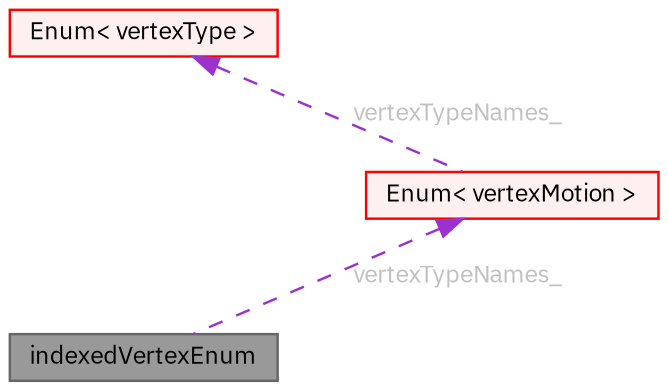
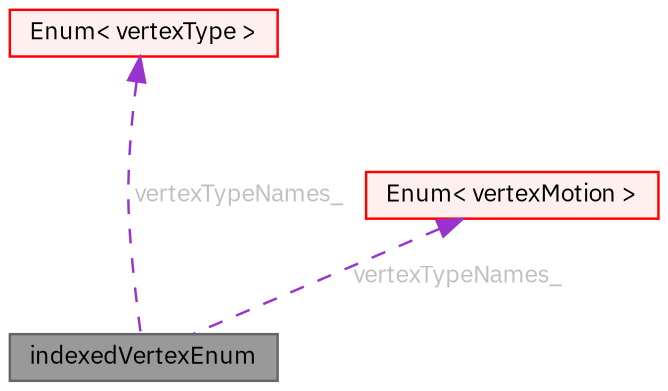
(339, 119) -> (129, 208)
